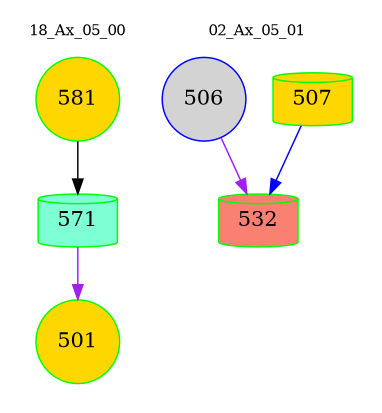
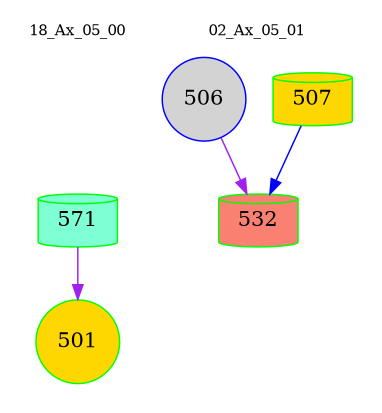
(78, 99) -> none
